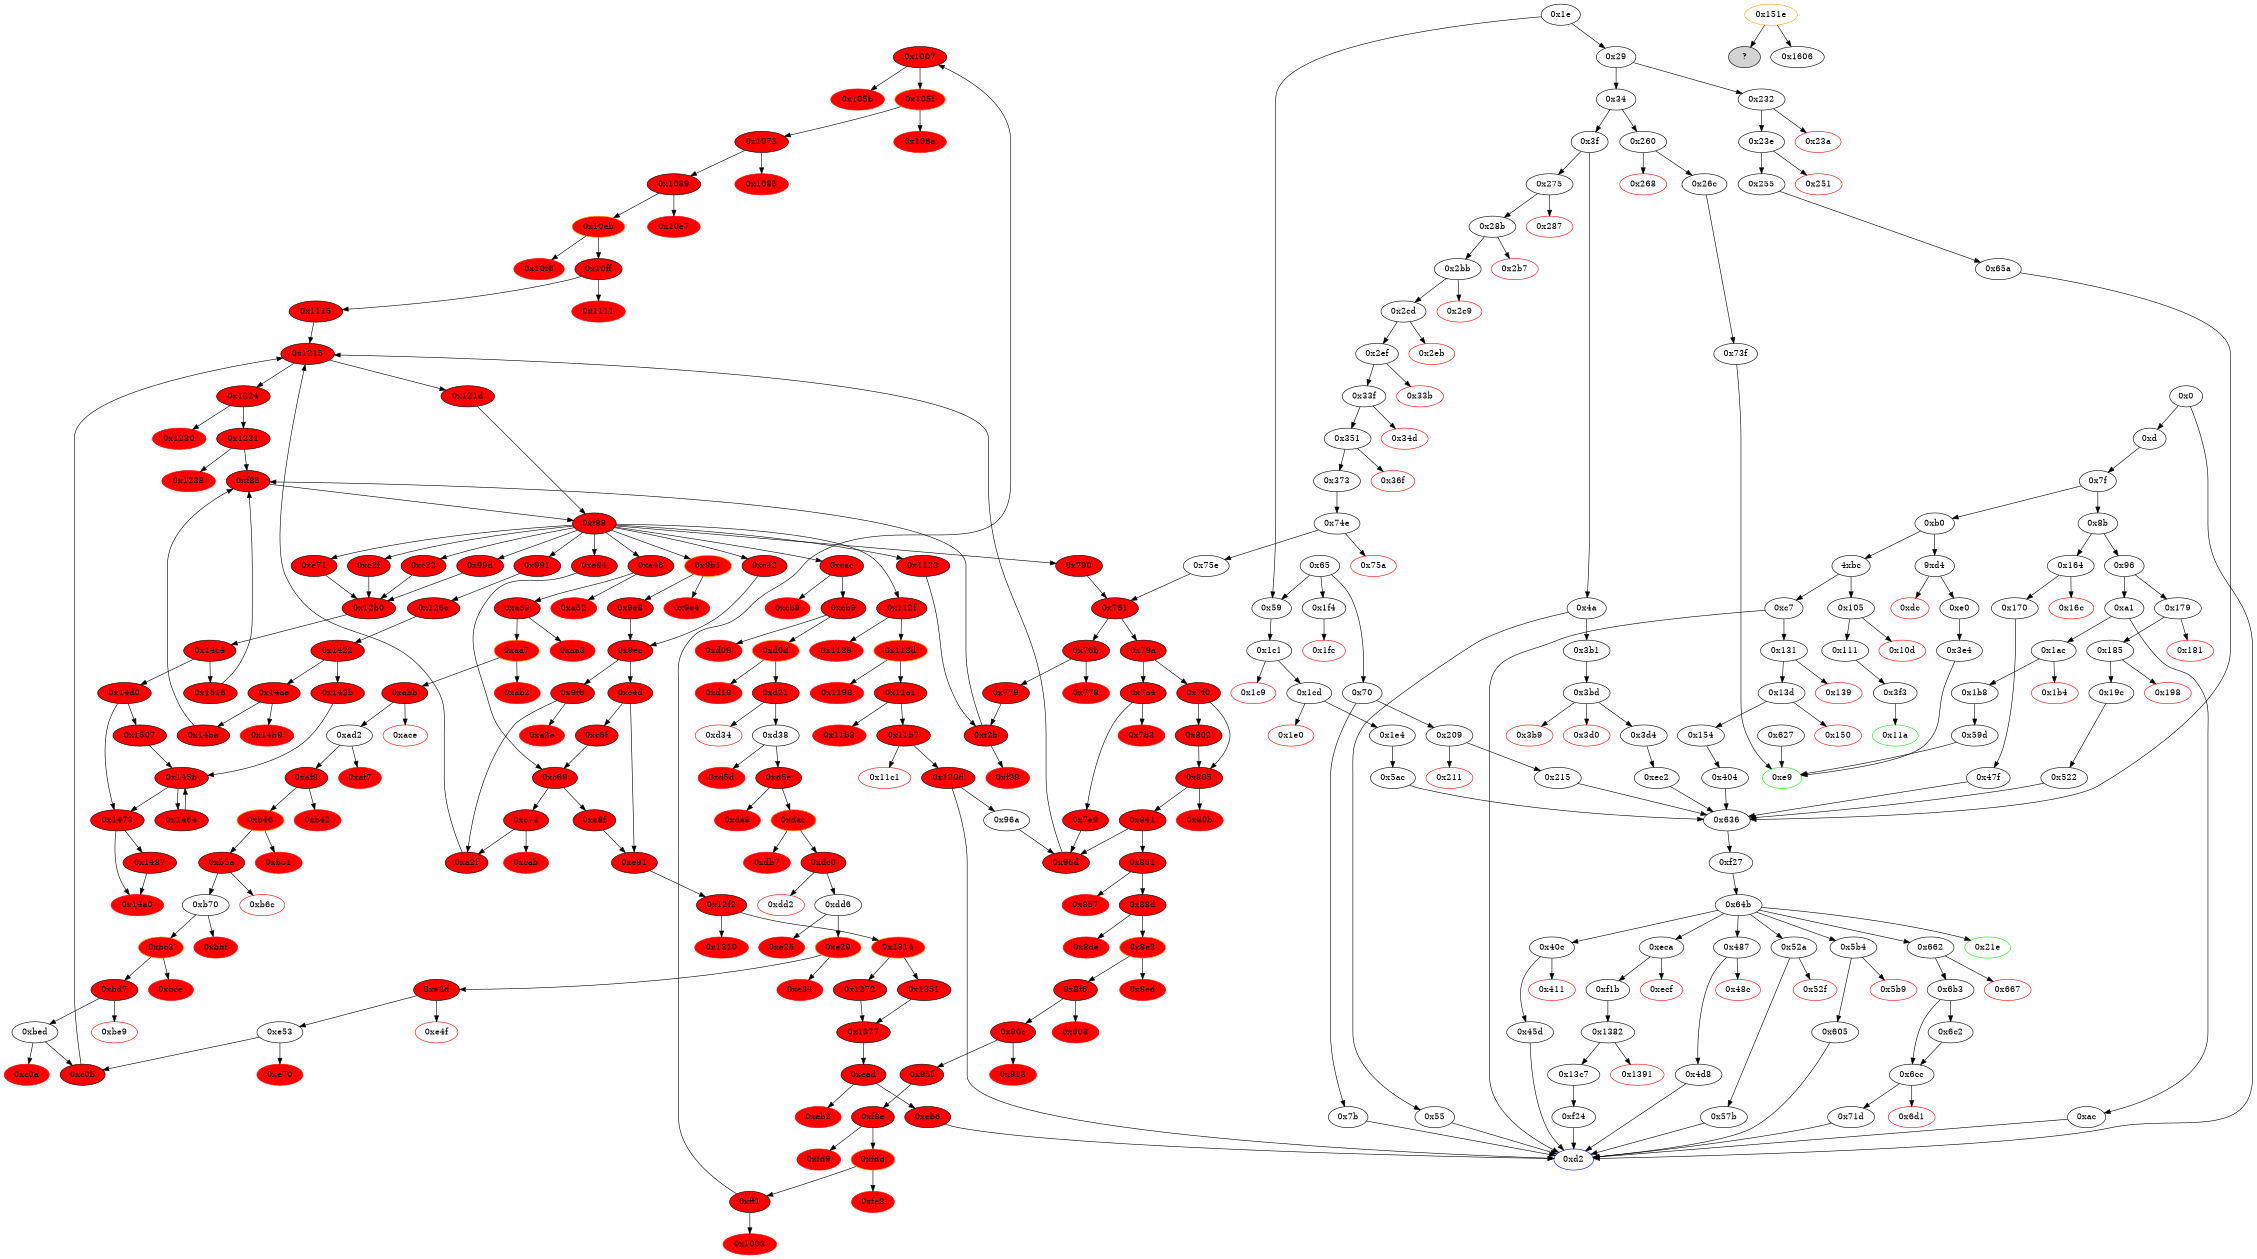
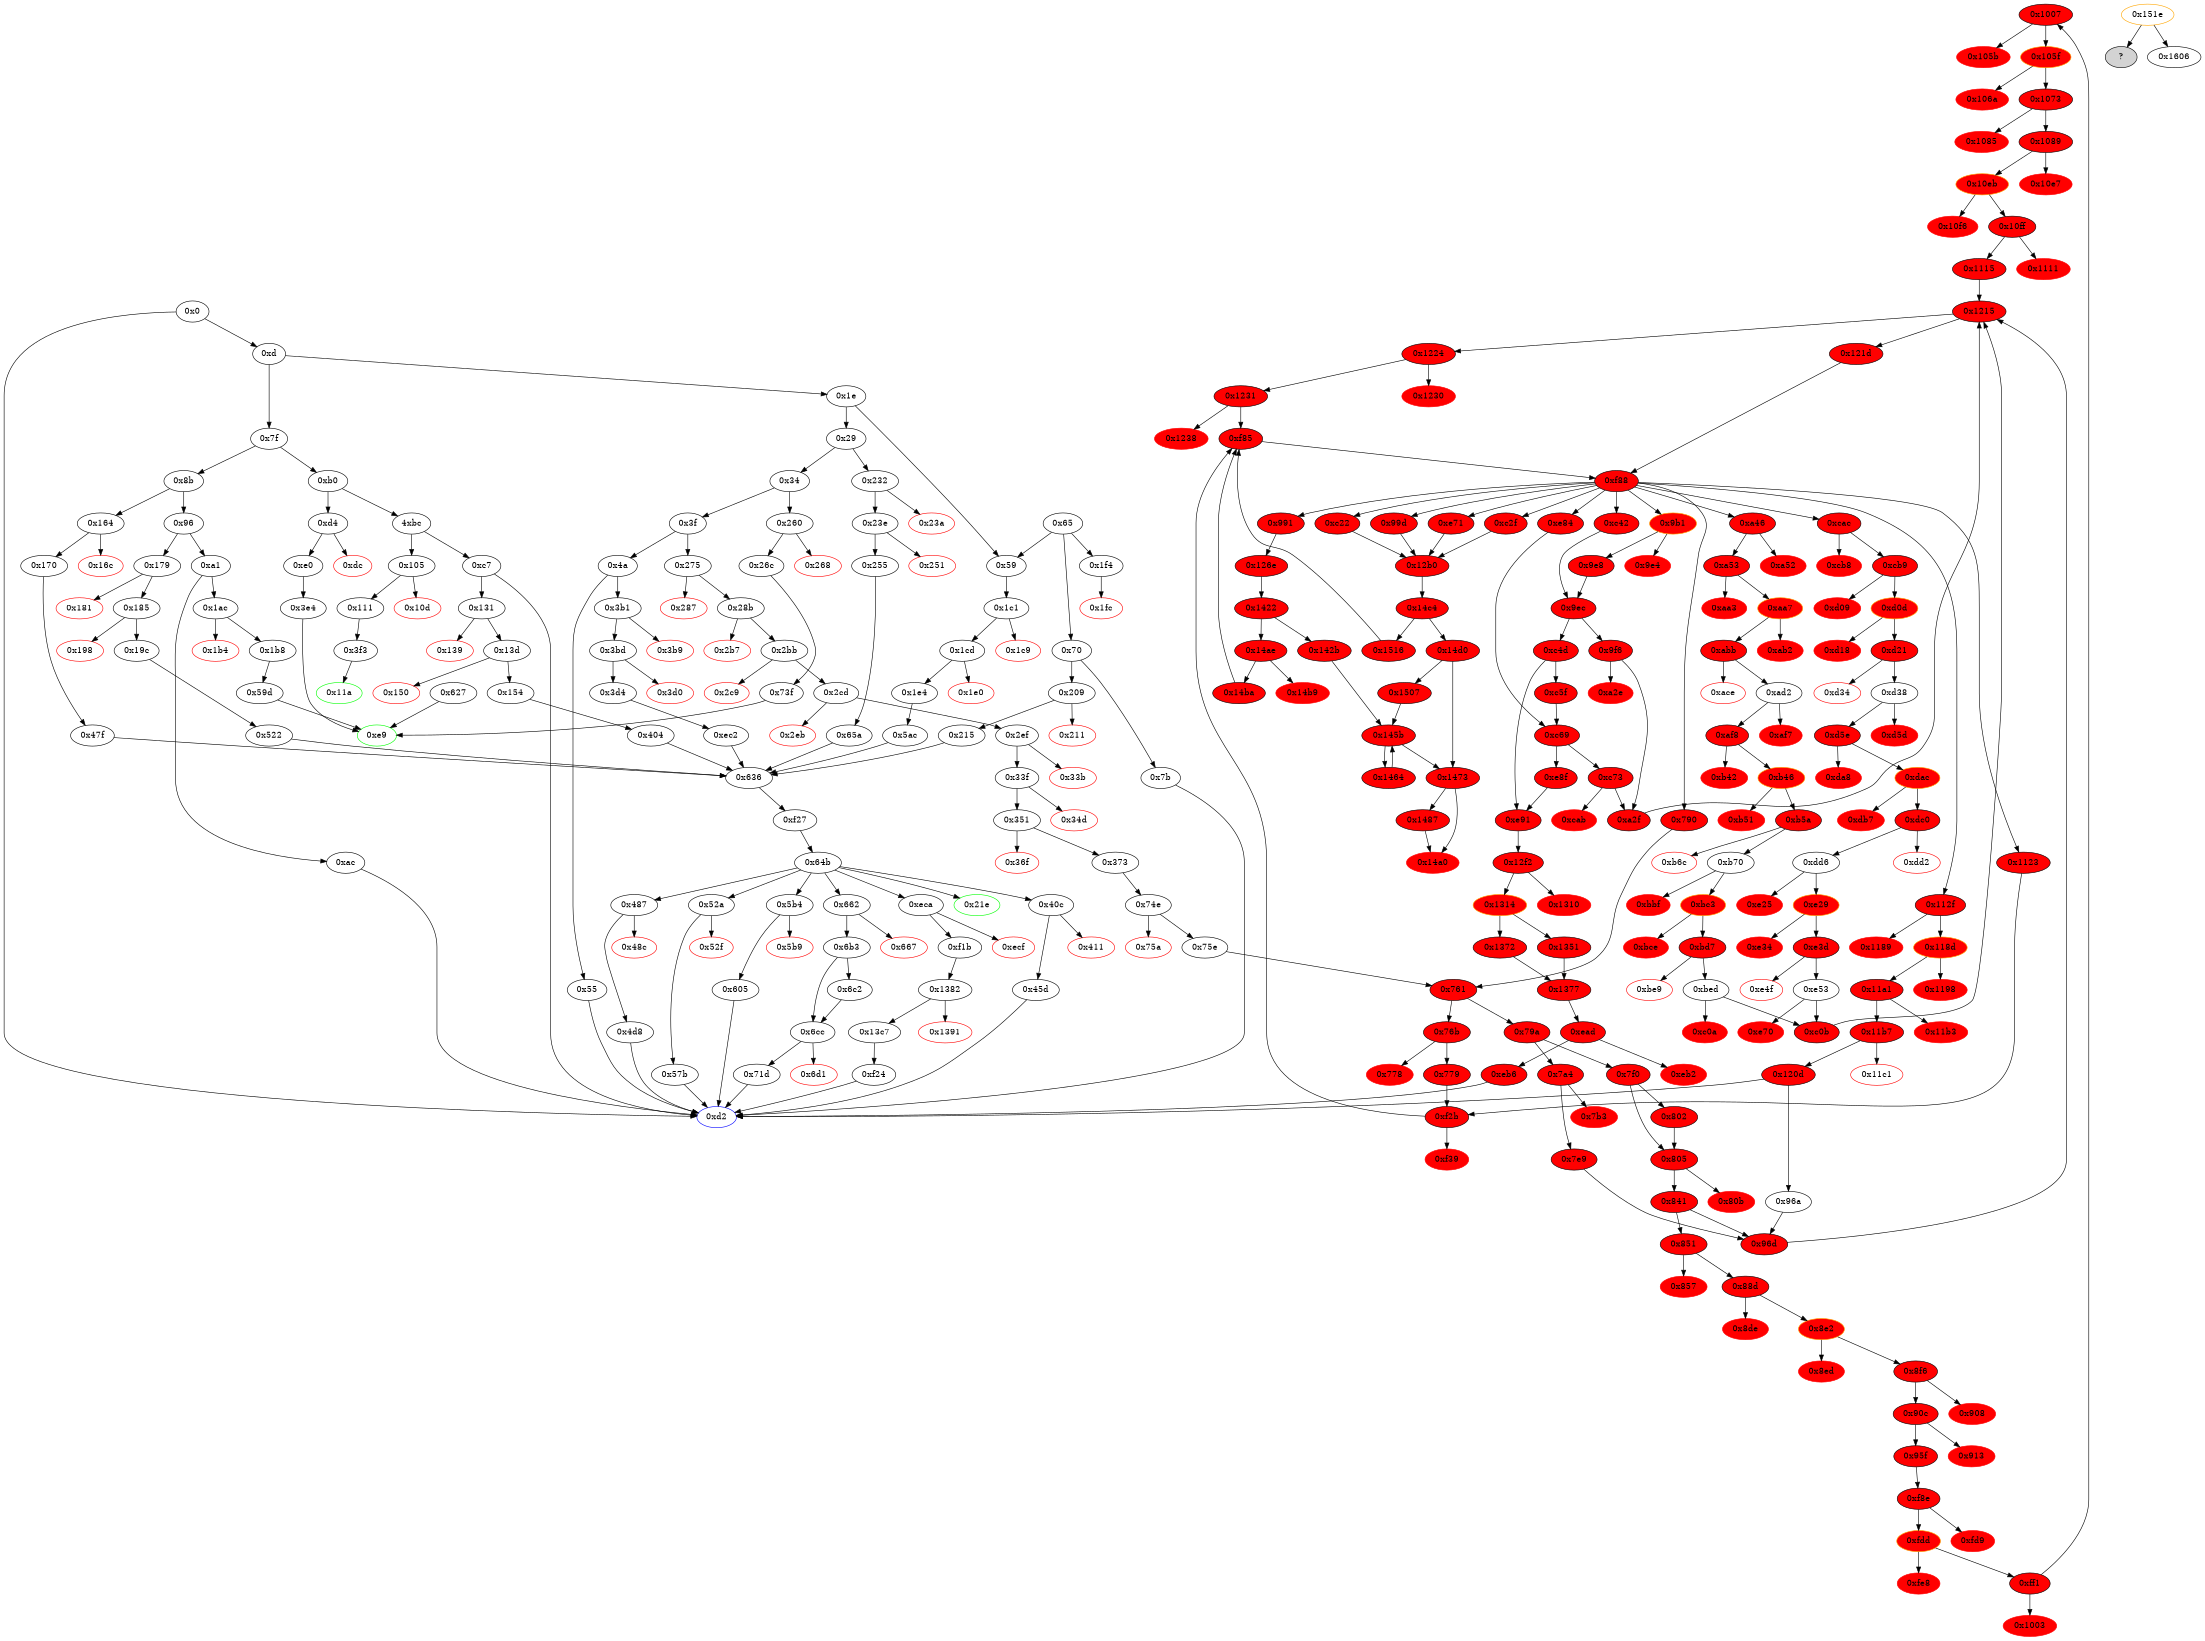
none -> (553, 375)
(1935, 566) -> (328, 524)
(1560, 713) -> (641, 628)
